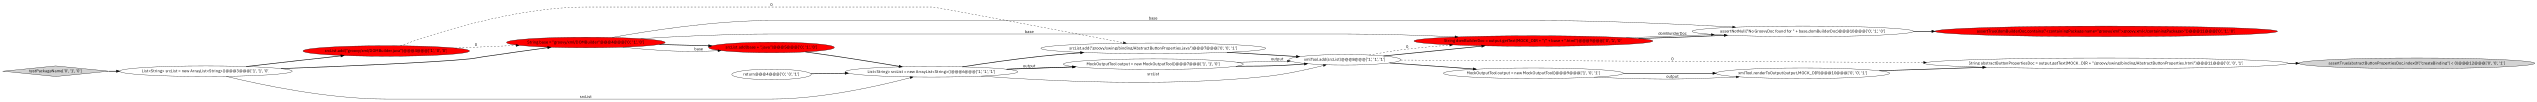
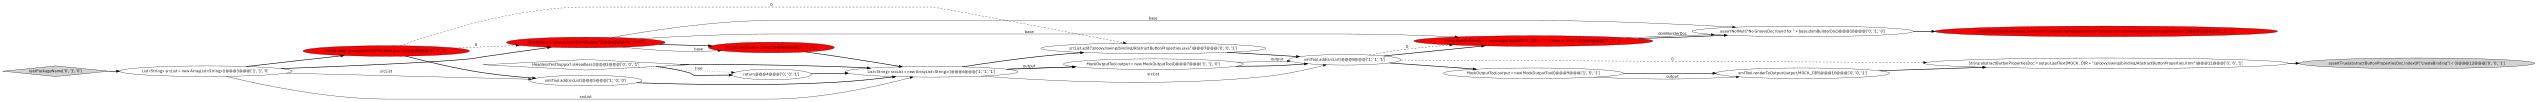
none -> (586, 65)
none -> (586, 81)
